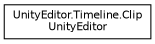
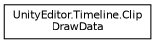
(78, 22) -> (78, 22)
